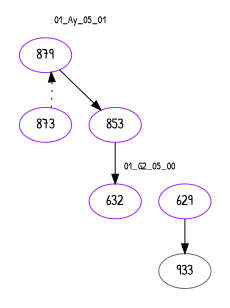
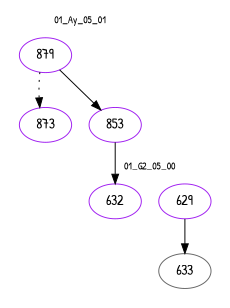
(52, 95) -> (39, 85)
(185, 271) -> (185, 271)
